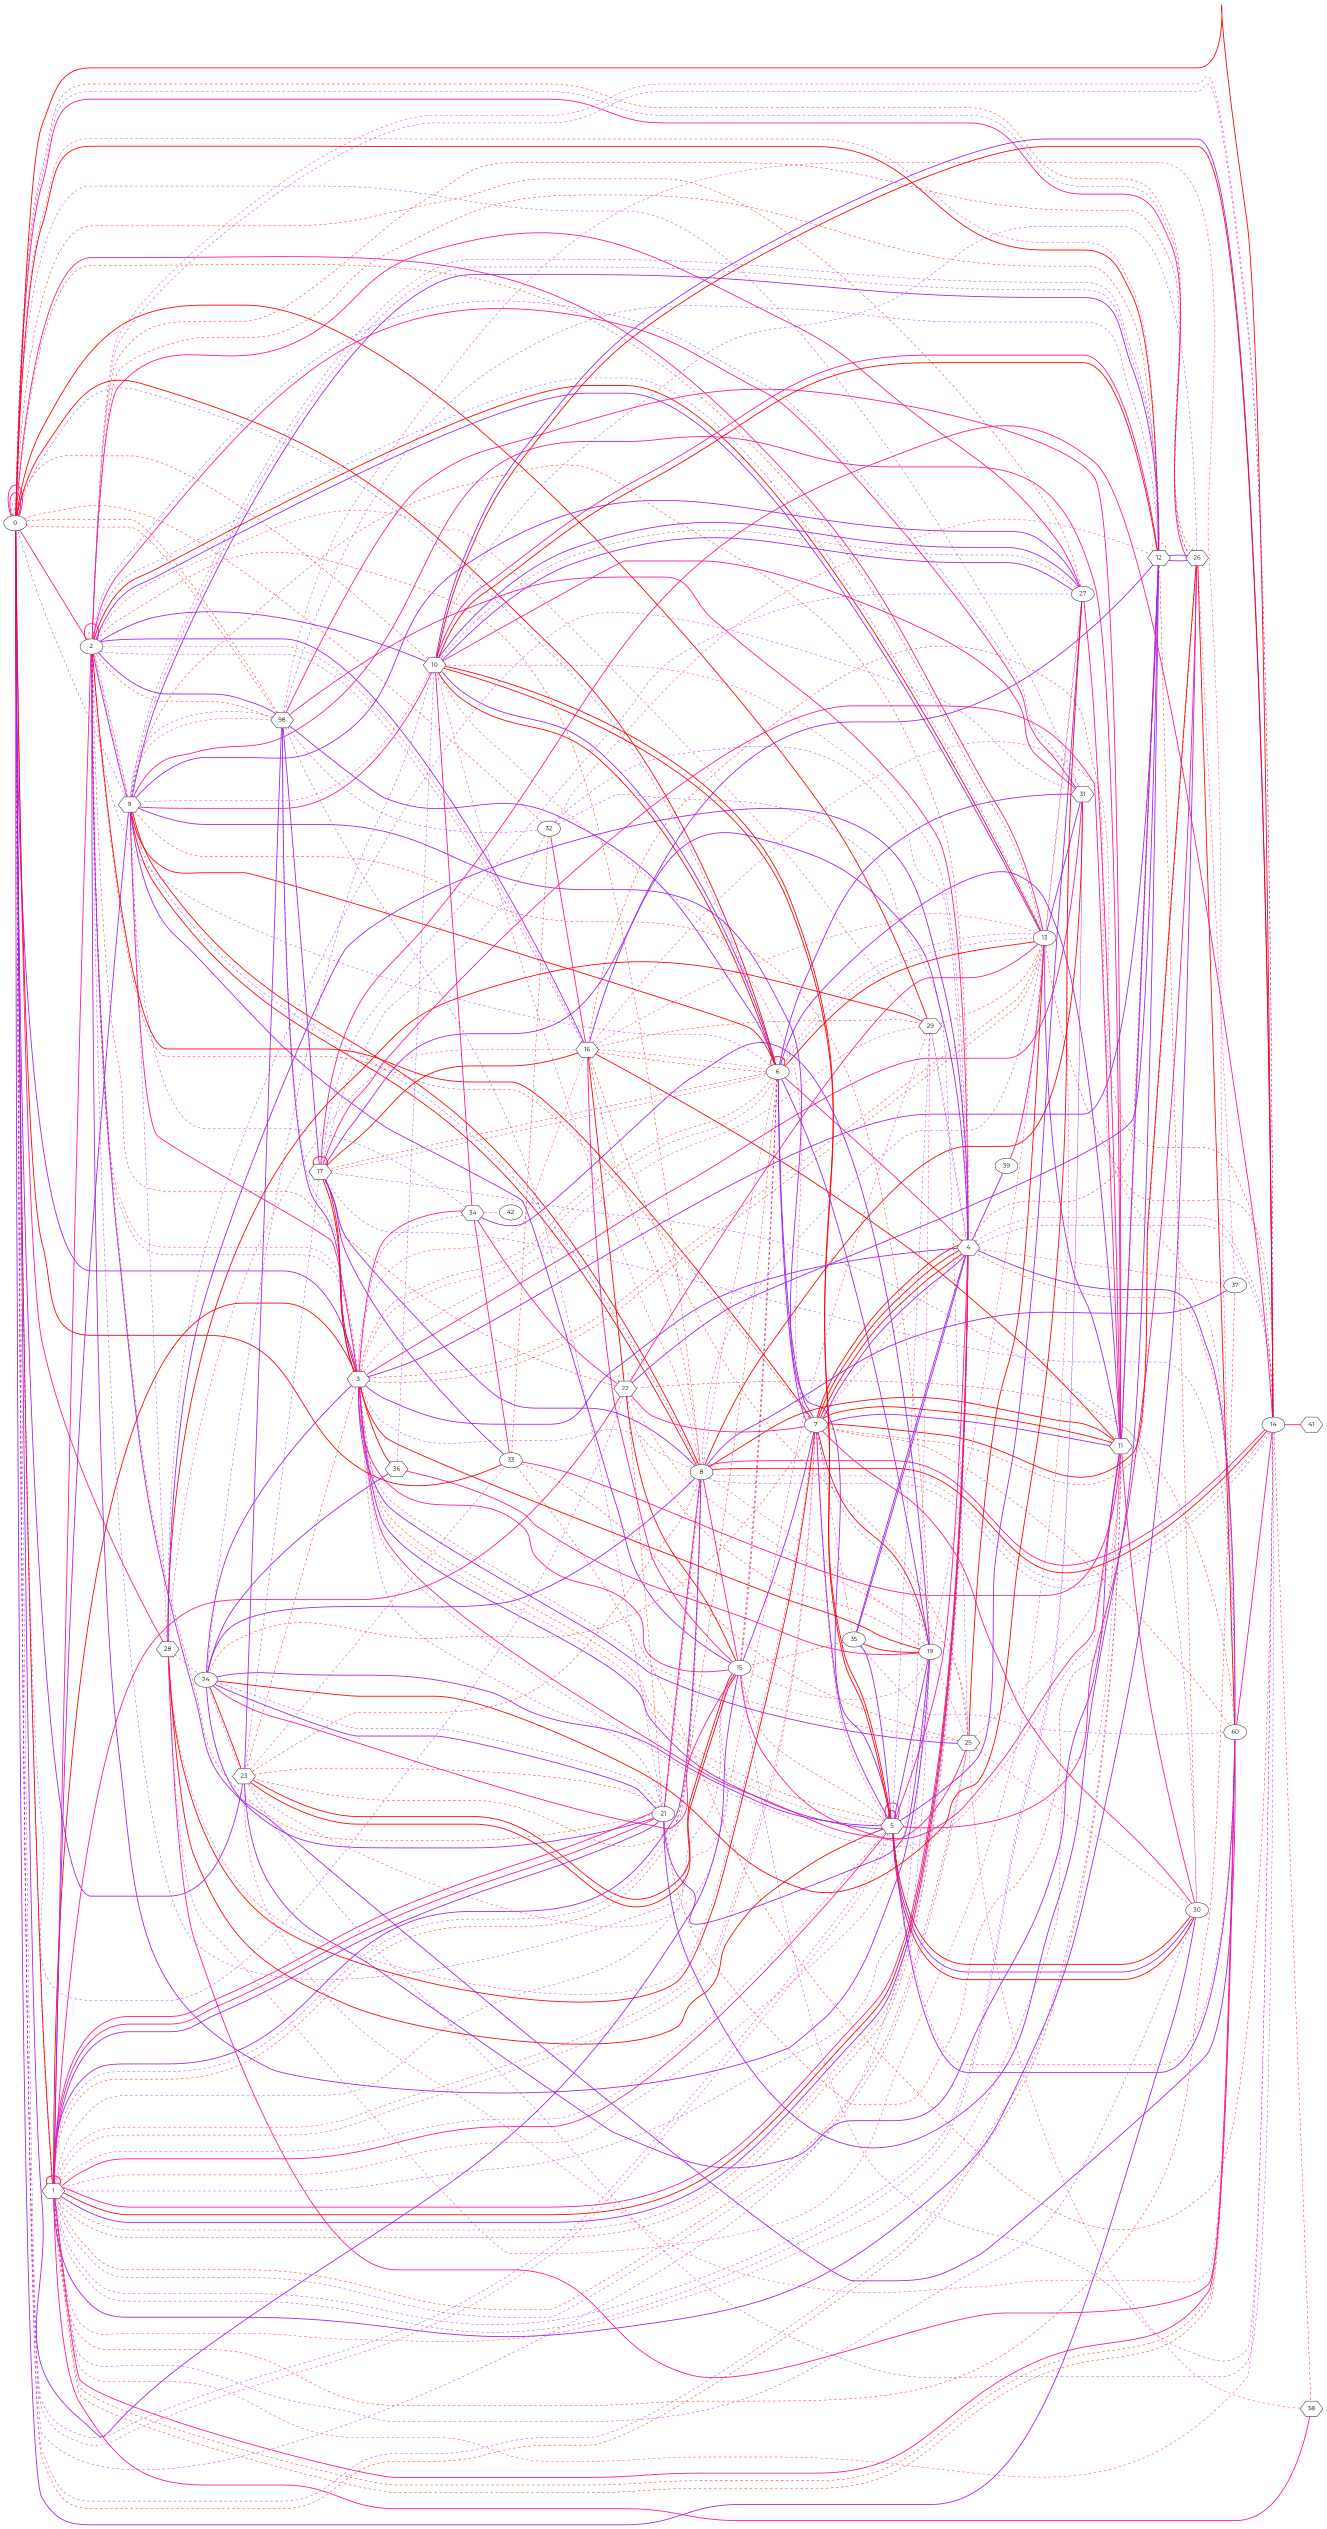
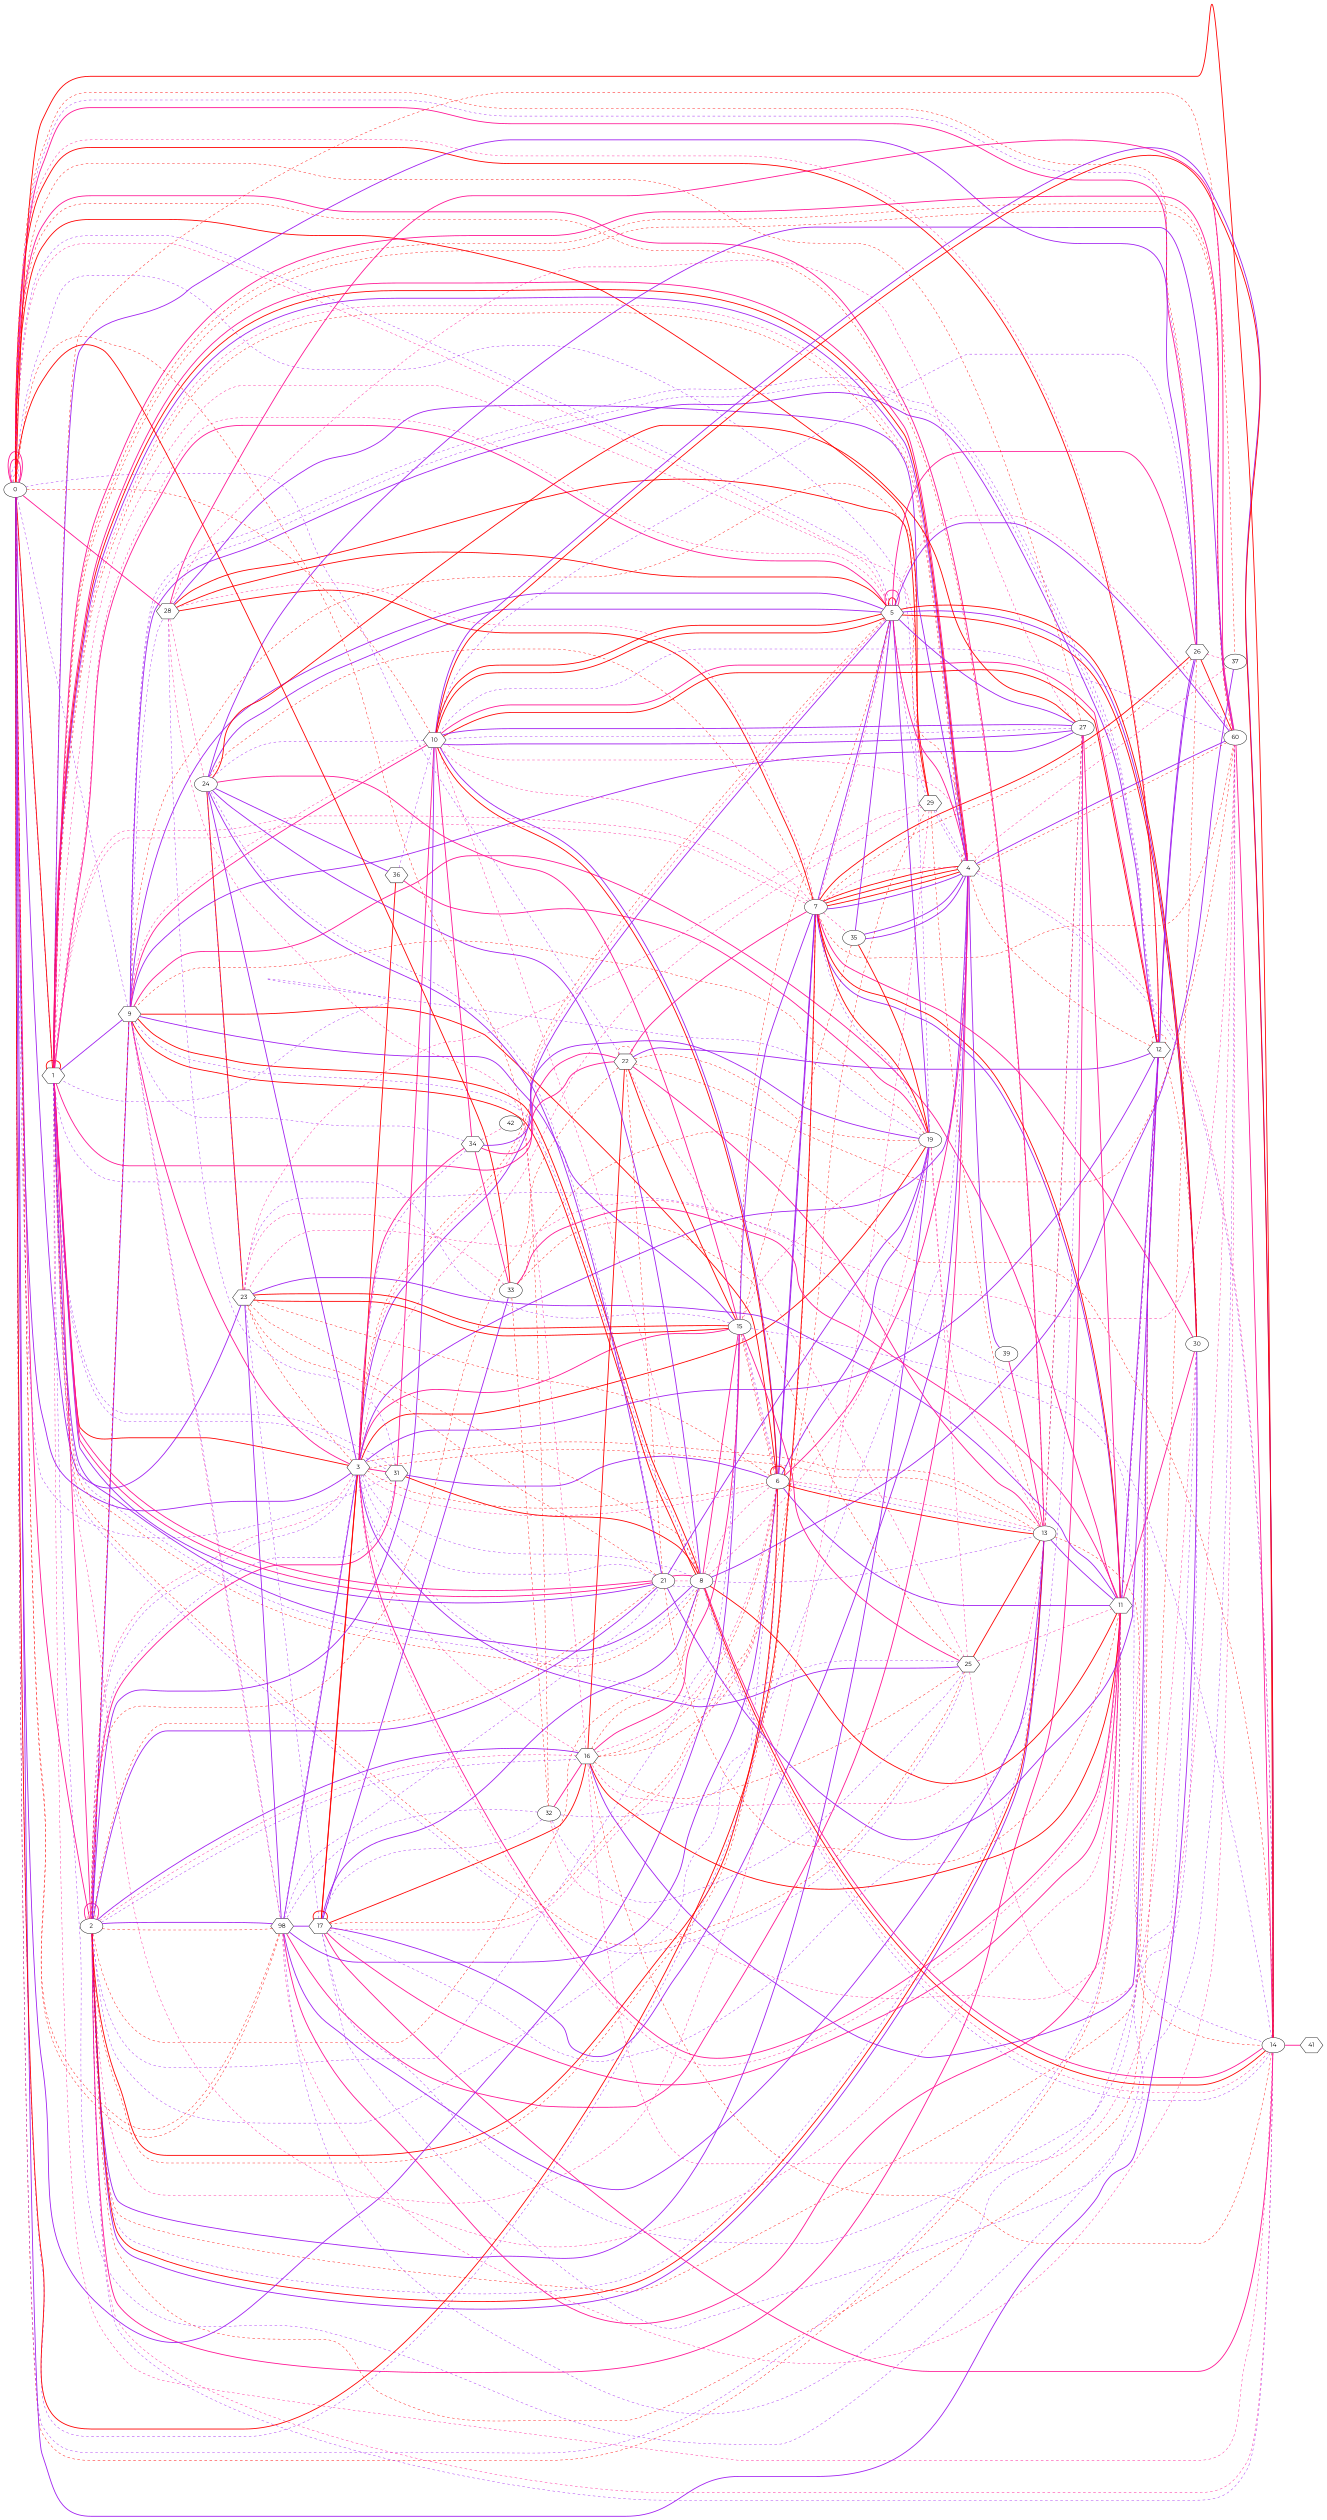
(1058, 889) -> (766, 2082)
(1037, 1729) -> (827, 649)
(1312, 2409) -> none
